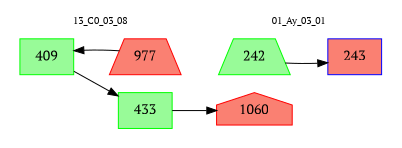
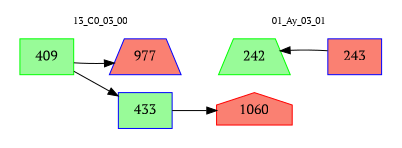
(100, 21) -> (100, 21)
(102, 50) -> (89, 63)
(145, 57) -> (145, 57)
(301, 63) -> (309, 50)
(145, 111) -> (145, 111)
